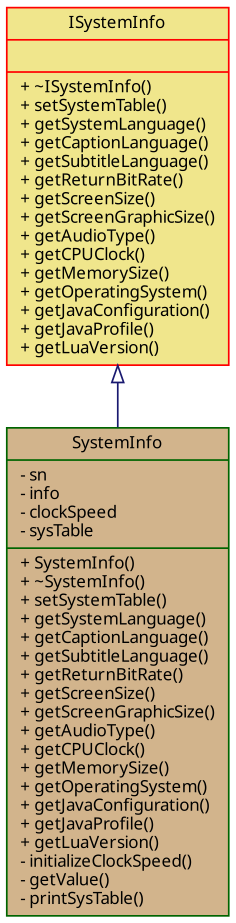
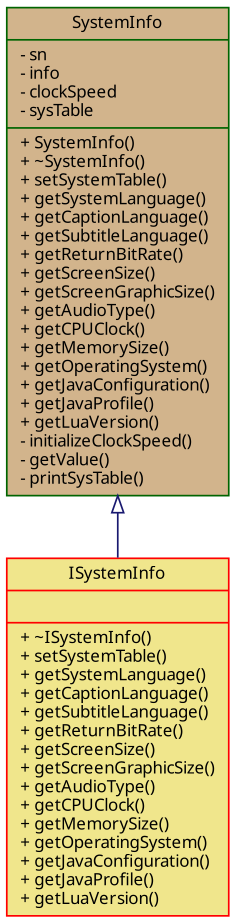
(118, 405) -> (118, 535)
